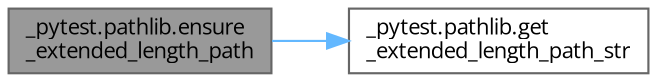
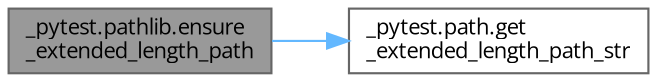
(499, 41) -> (499, 41)
